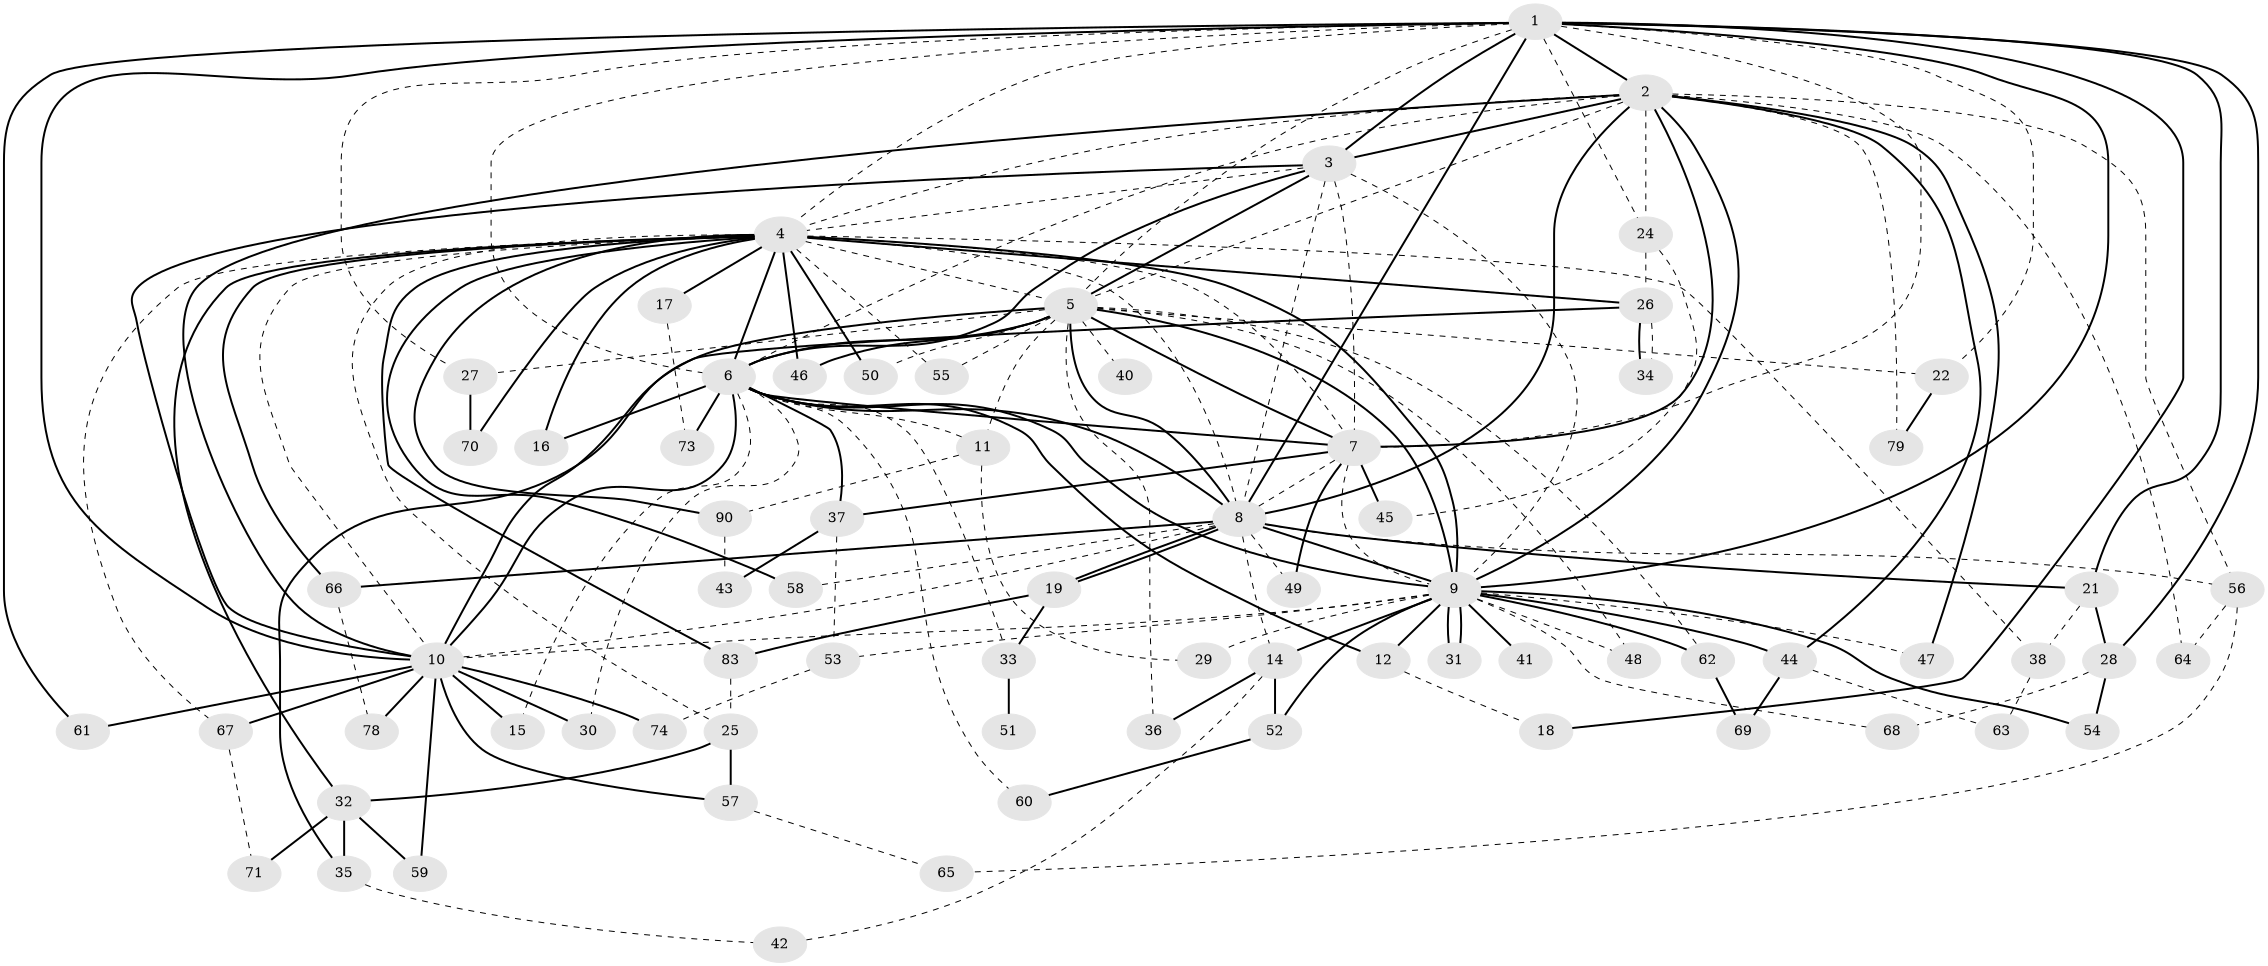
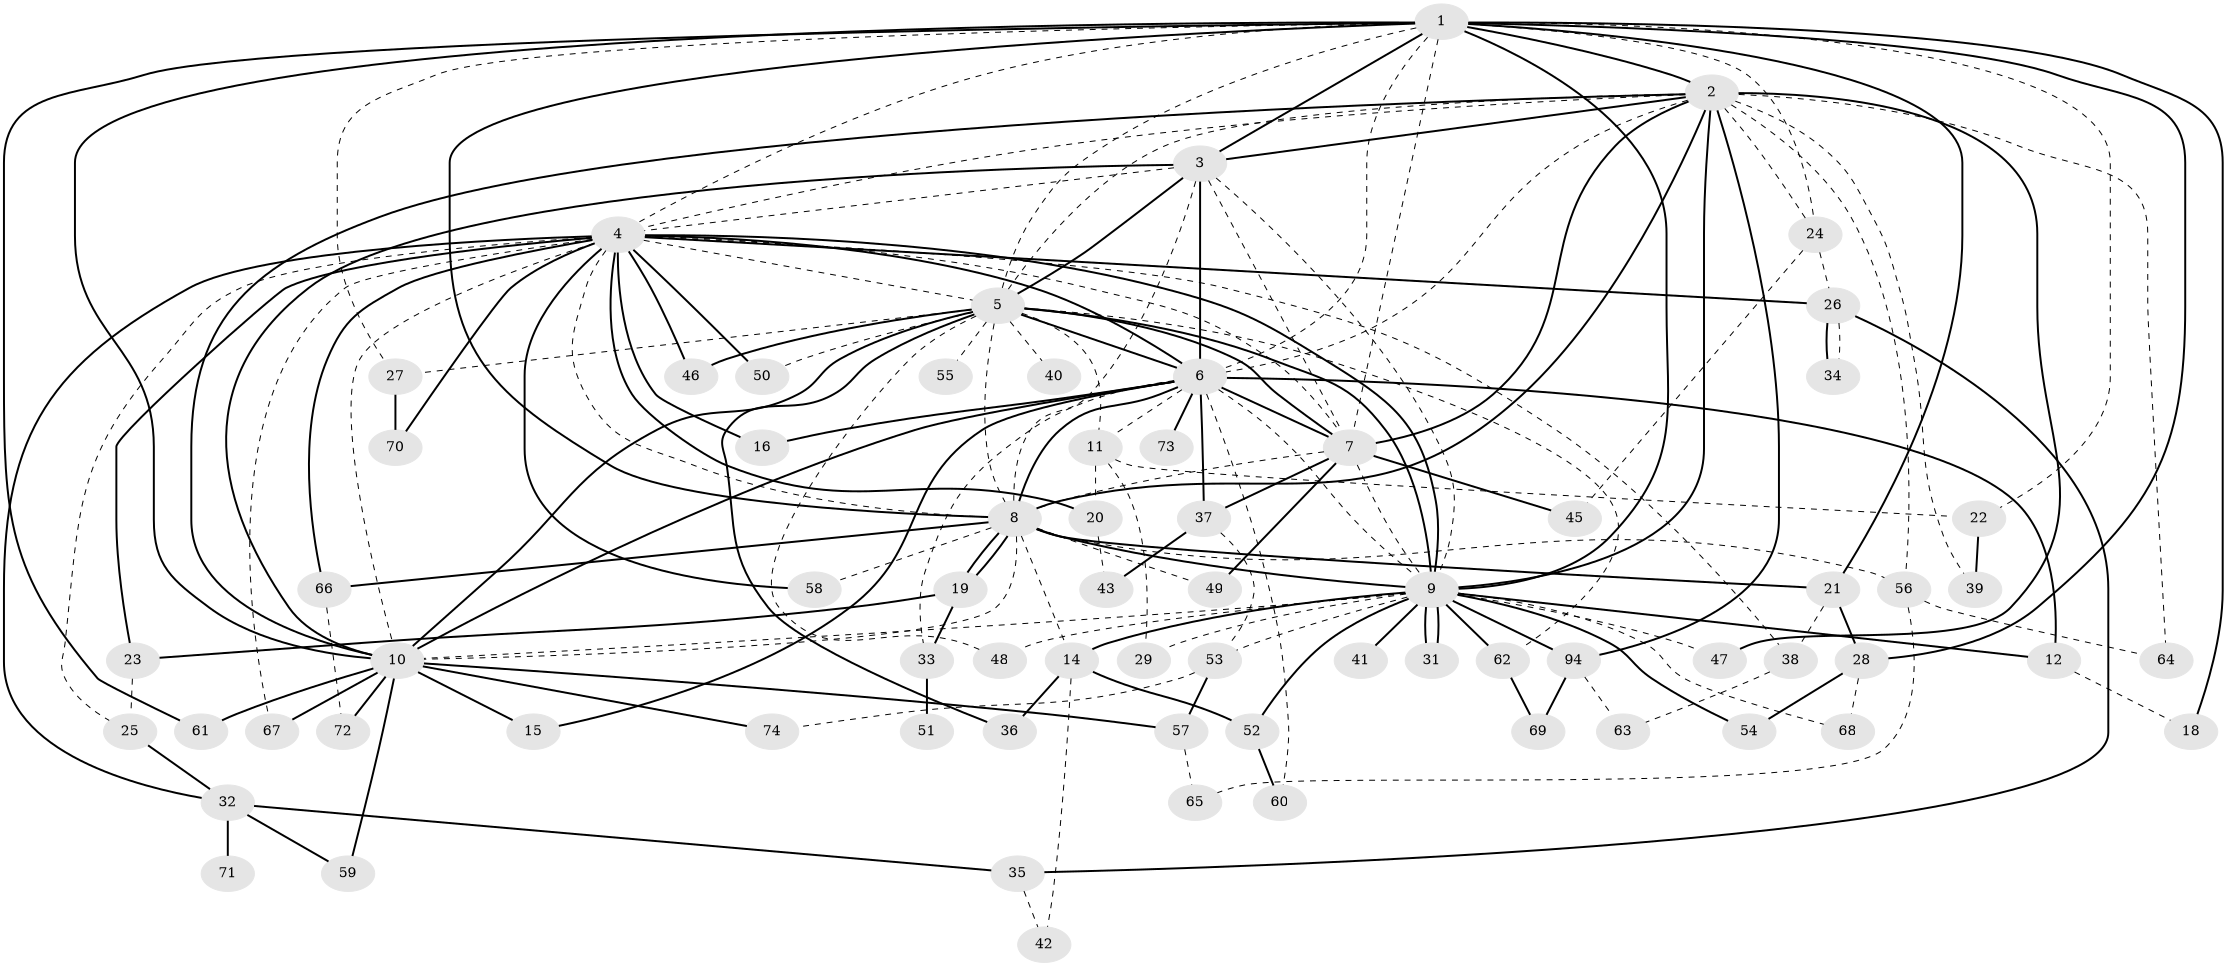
(858, 303) -> none
(665, 306) -> none
(1506, 341) -> (1533, 494)
(1136, 417) -> (985, 400)
(1896, 448) -> (1975, 590)
(1091, 467) -> (1315, 474)
(1146, 495) -> (731, 506)
(725, 519) -> (1096, 519)
(627, 529) -> (897, 554)
(731, 661) -> (133, 661)
(1790, 661) -> (1574, 661)
(372, 732) -> (343, 732)
(589, 732) -> none
(731, 767) -> (1198, 696)
(240, 803) -> none
